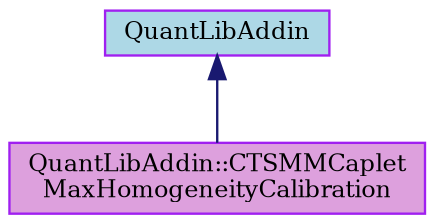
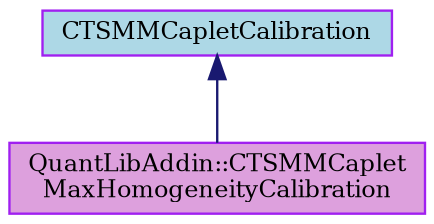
(217, 33) -> (217, 33)
